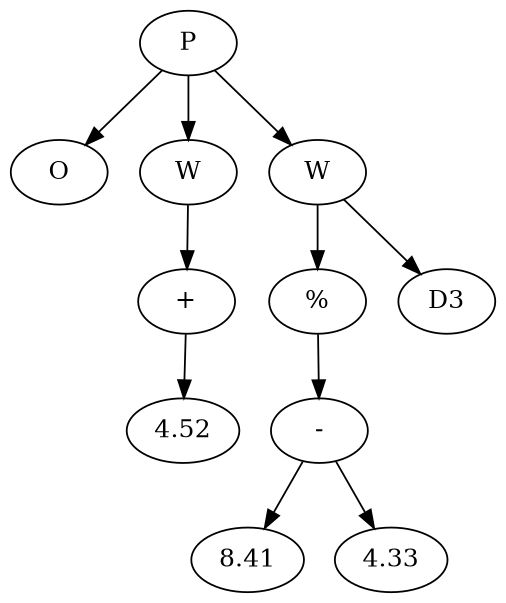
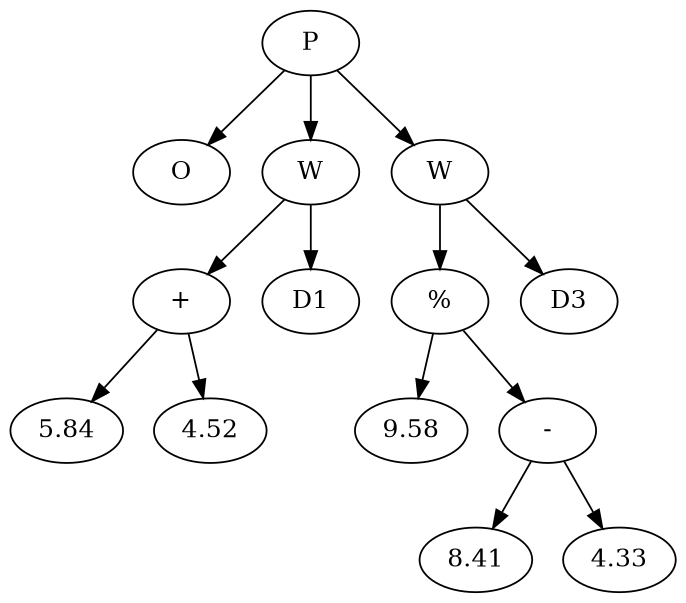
none -> (311, 301)
none -> (67, 431)
none -> (411, 431)
